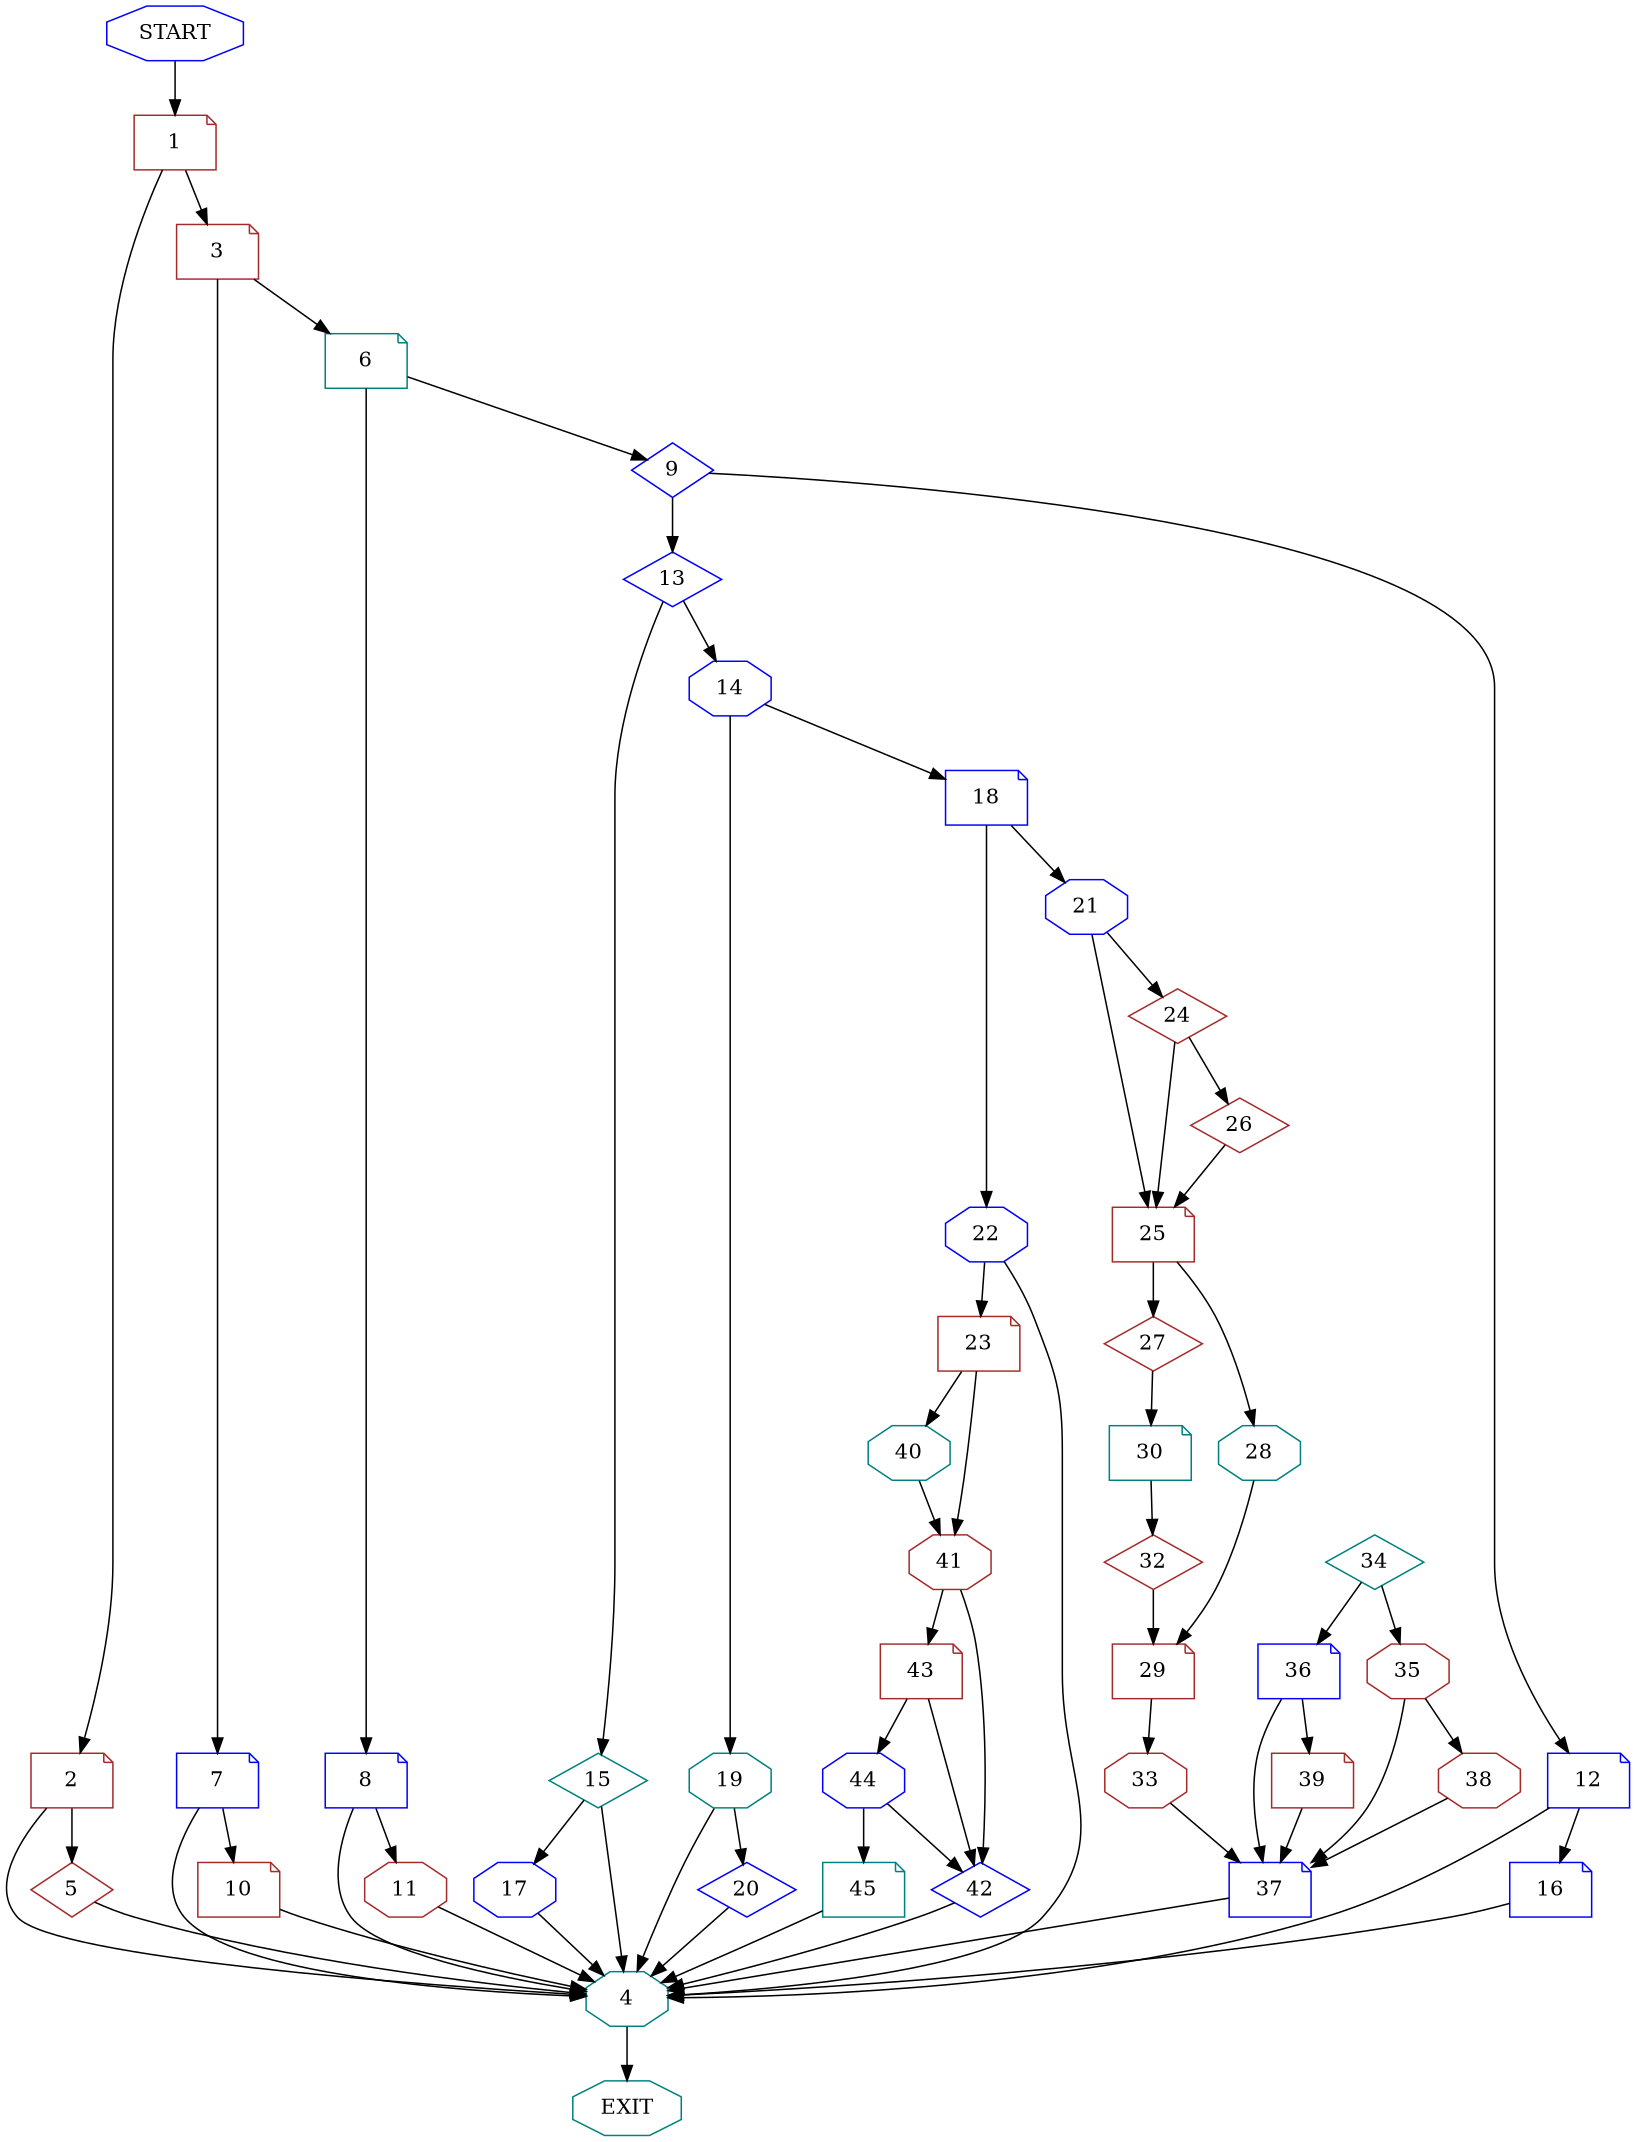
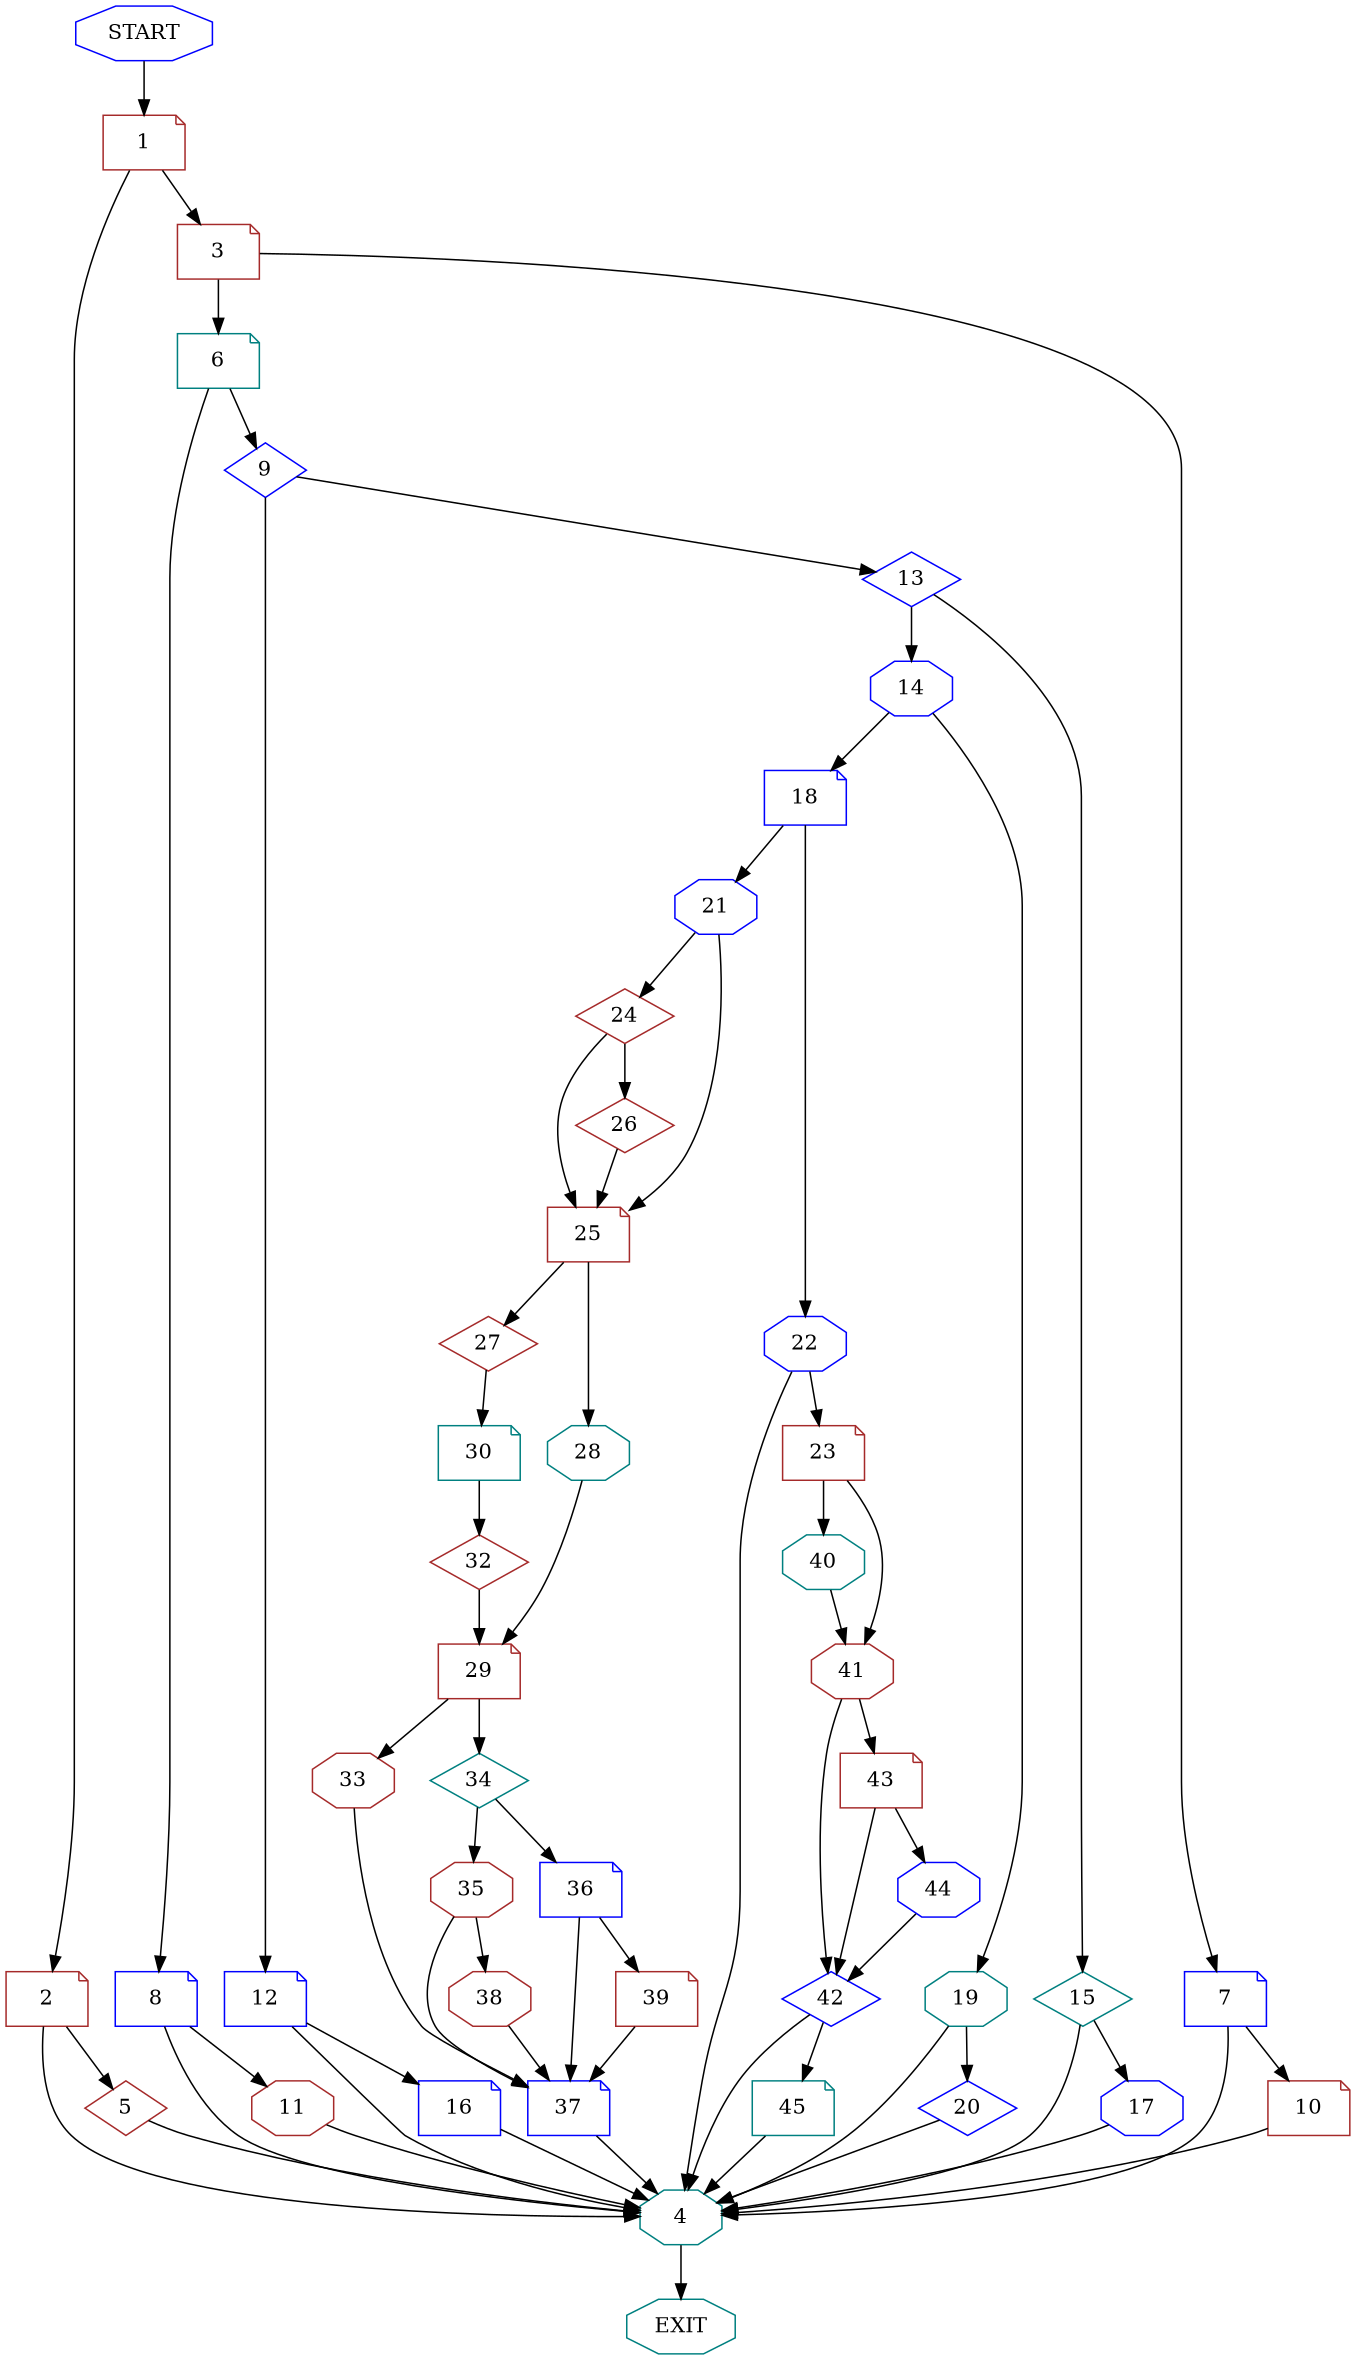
none -> (479, 1719)
(864, 1828) -> (816, 2044)
